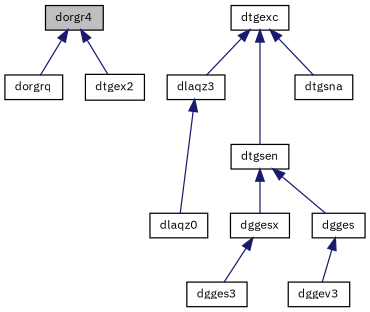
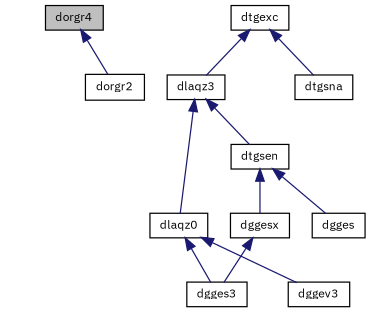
(34, 87) -> none
(115, 87) -> (115, 87)
(260, 94) -> (232, 127)
none -> (201, 265)
(327, 266) -> (255, 263)
